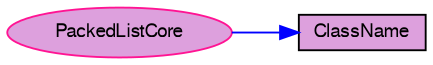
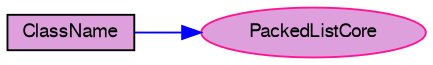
(256, 33) -> (158, 33)
